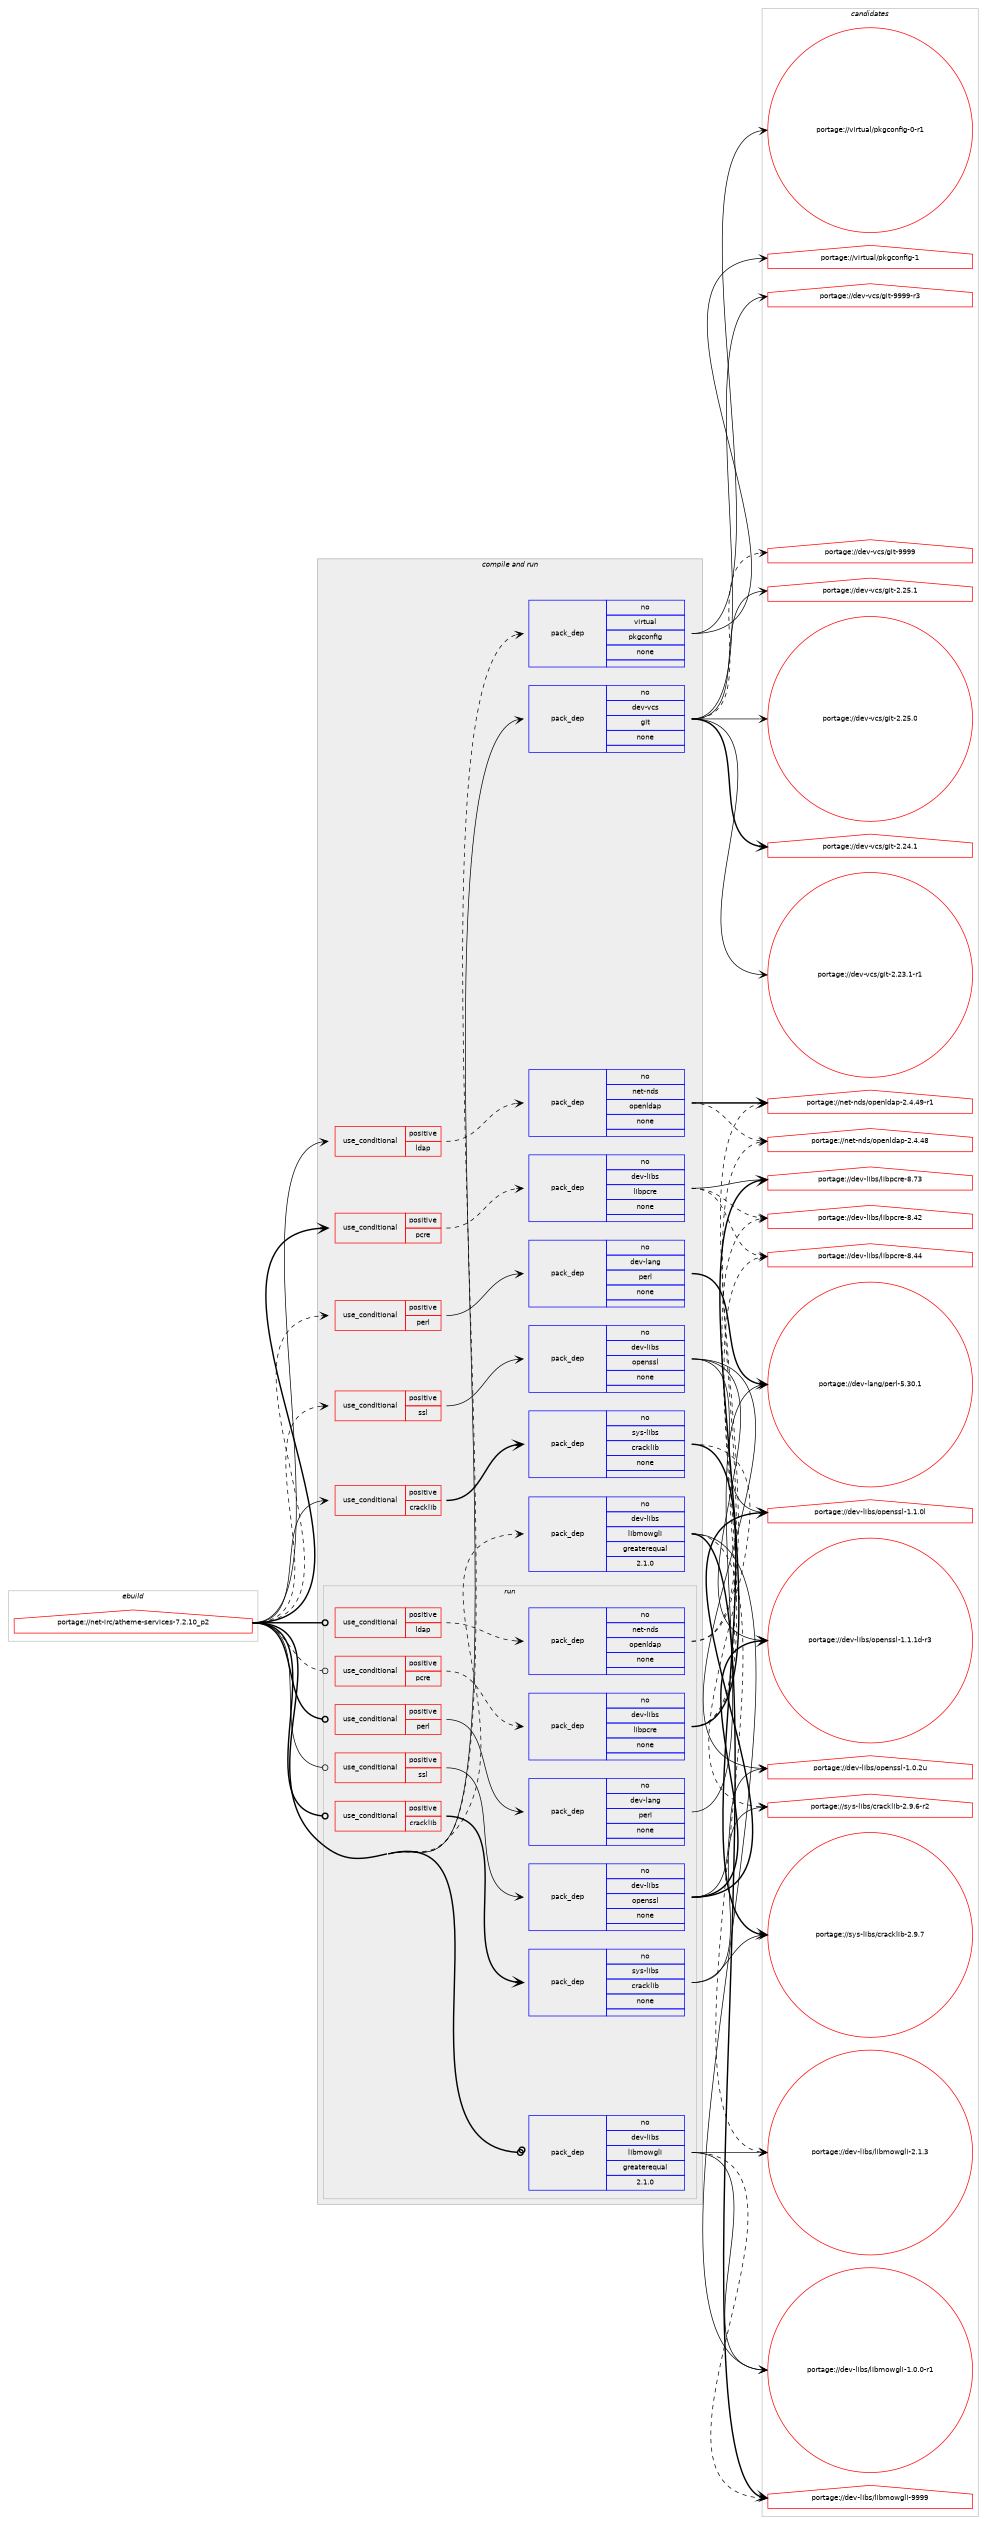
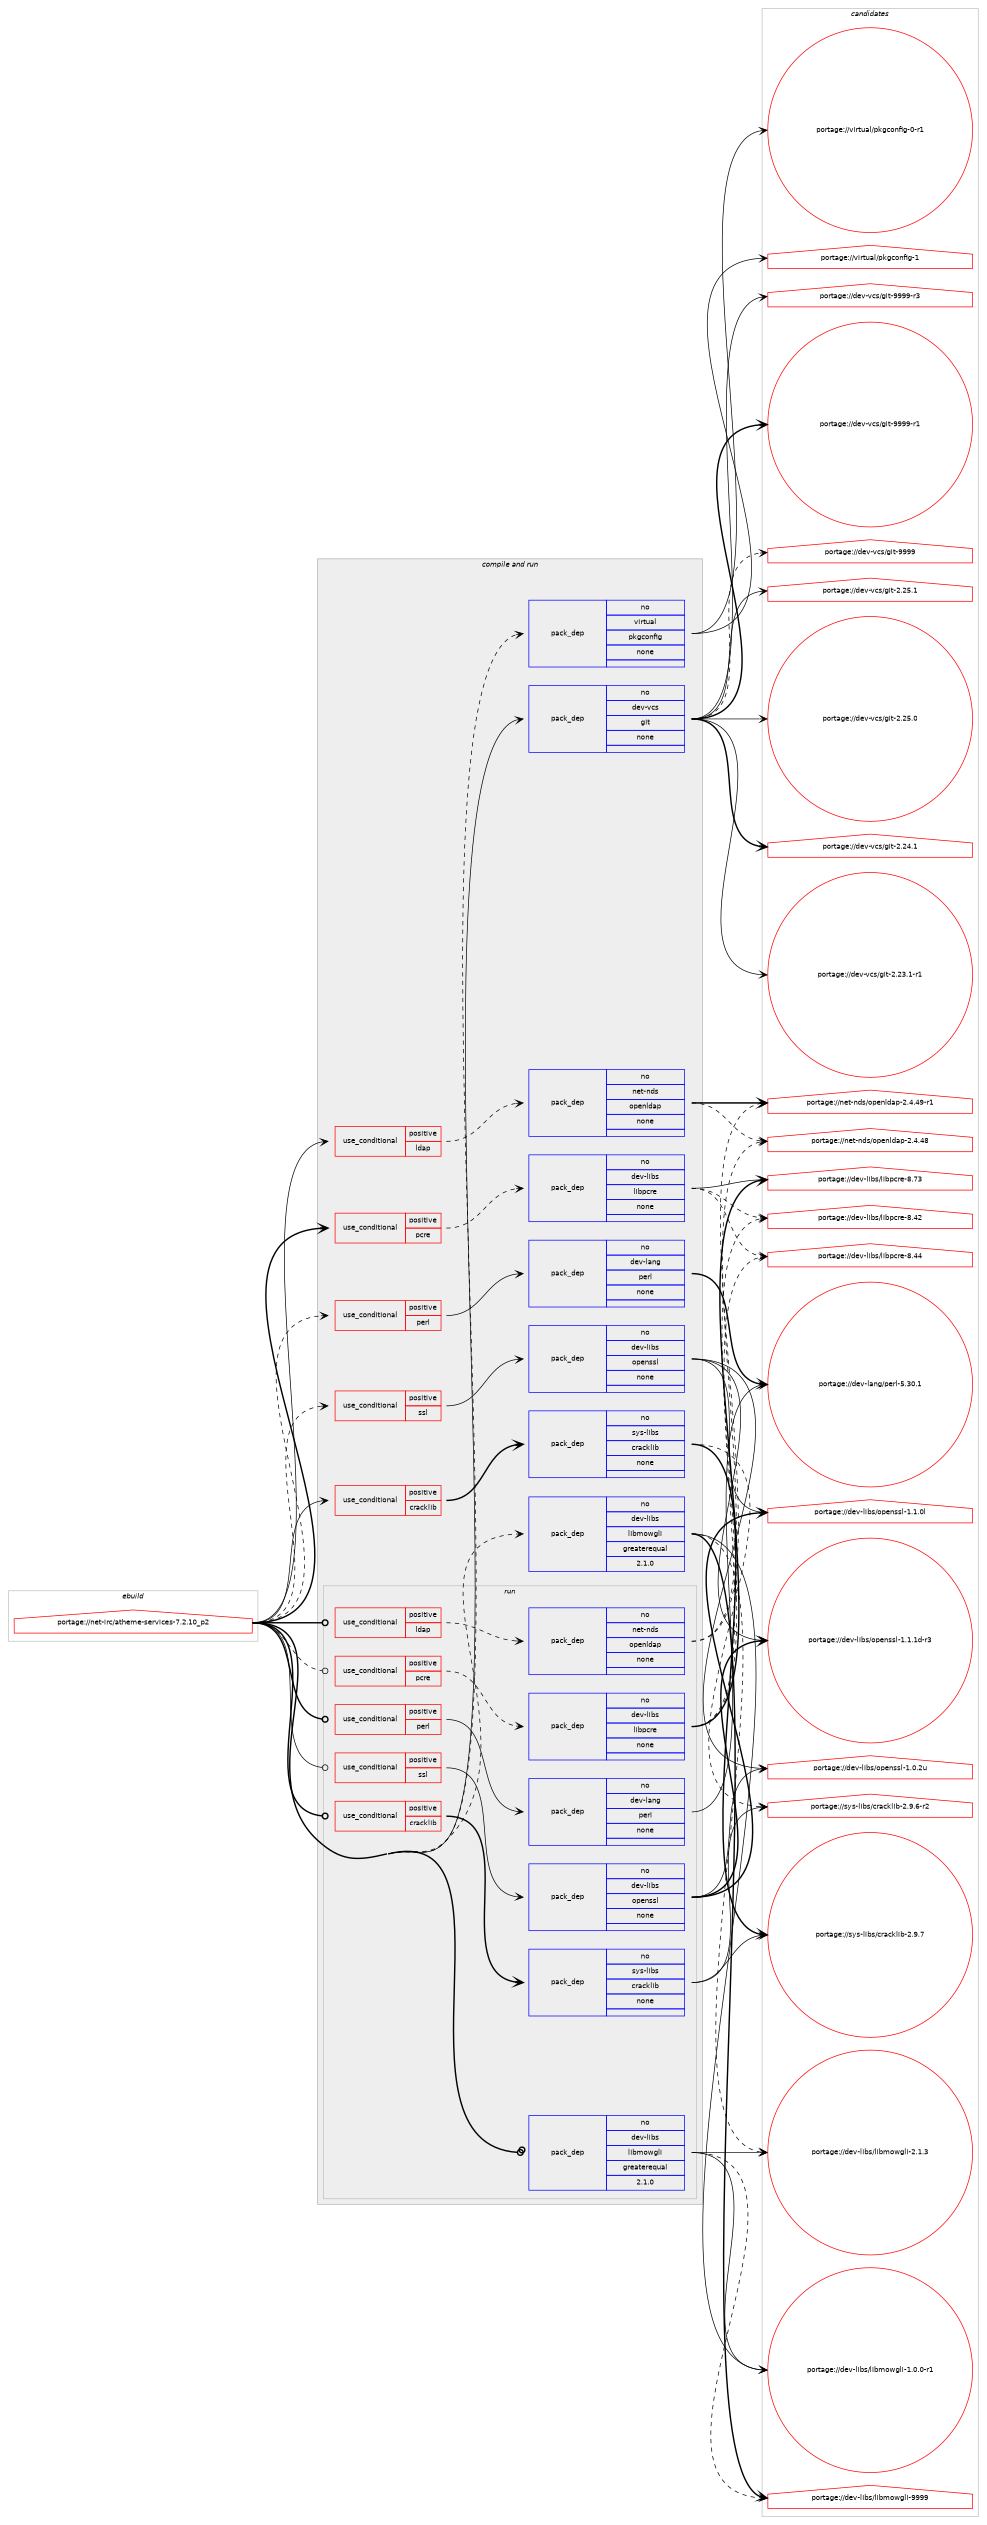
none -> (870, 425)
